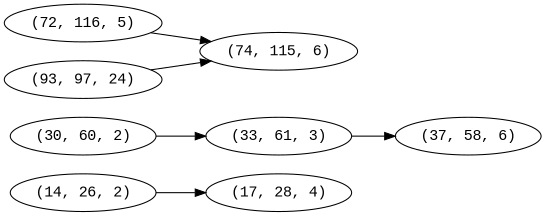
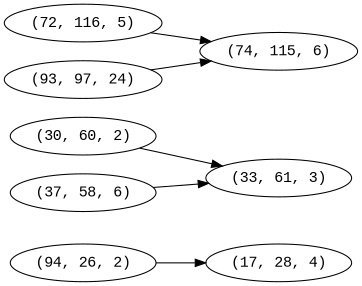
(368, 136) -> (176, 186)
(83, 193) -> (83, 263)
